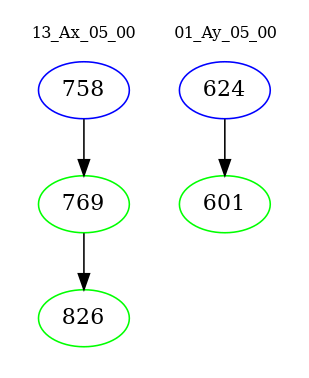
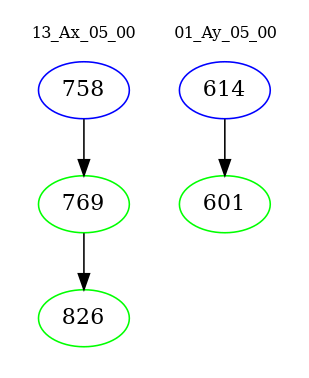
(225, 90) -> (225, 90)
